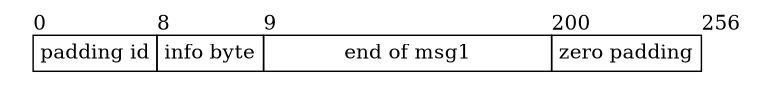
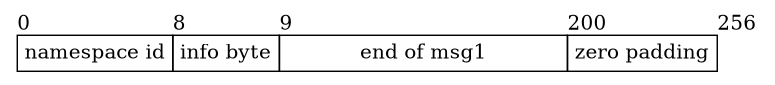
(95, 53) -> (95, 53)
